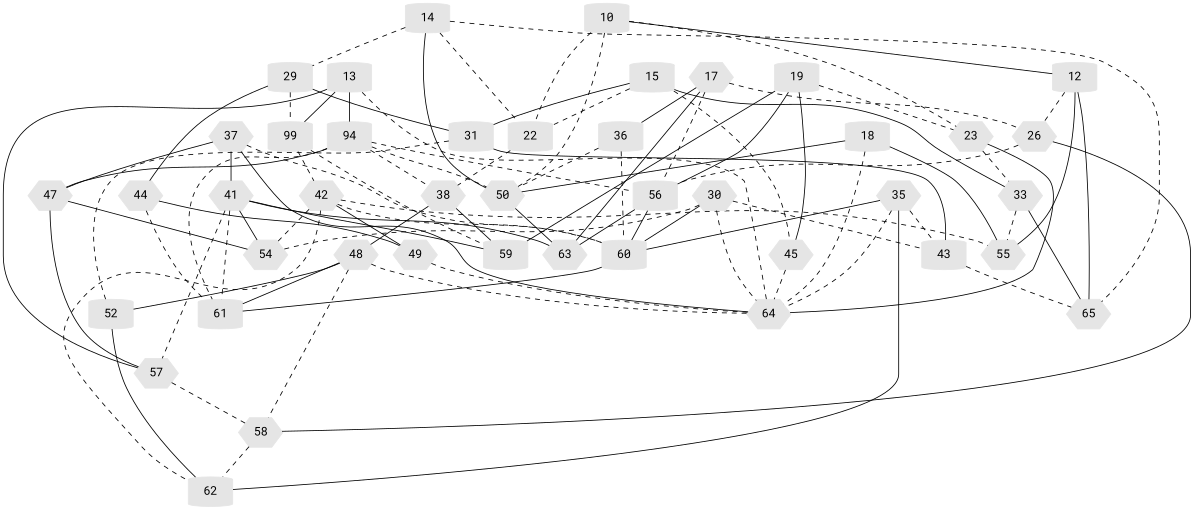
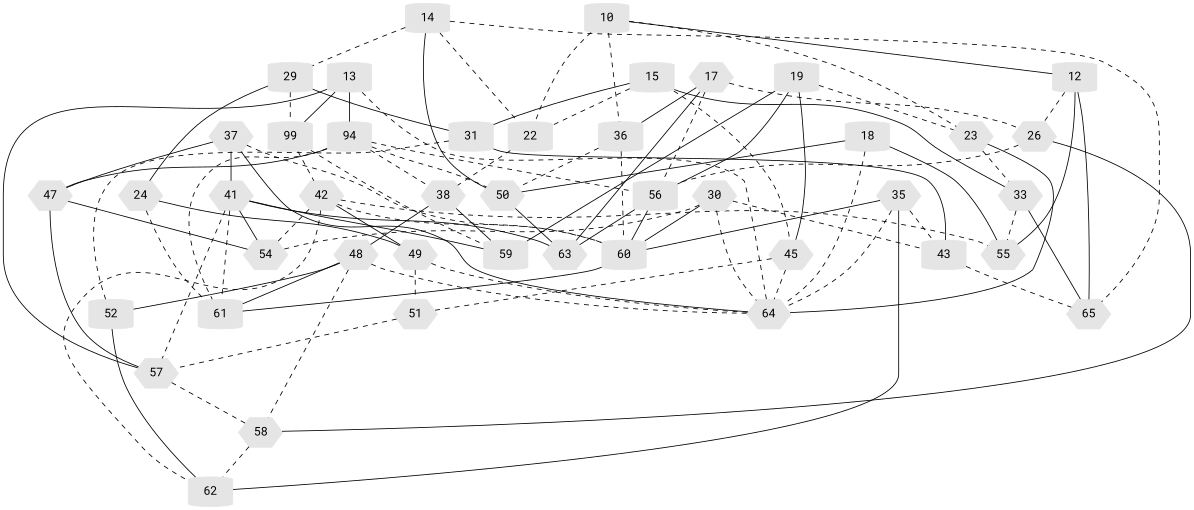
(578, 120) -> (614, 77)
(141, 196) -> (141, 196)
none -> (415, 314)
